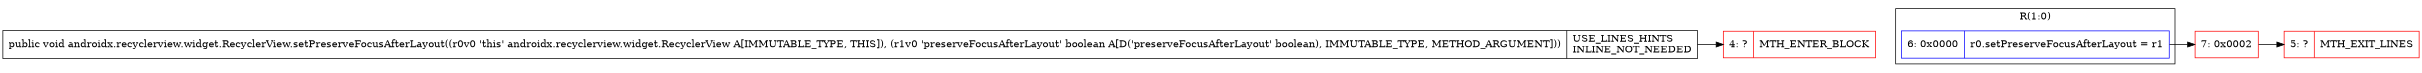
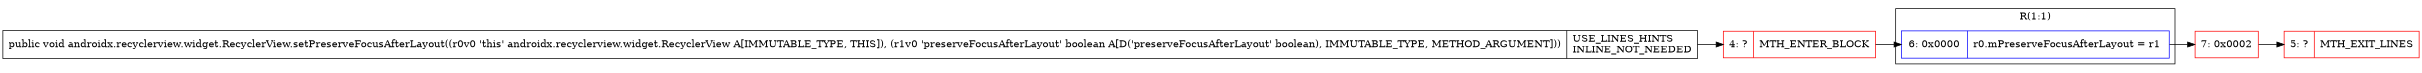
(2035, 17) -> (2035, 17)
(2067, 44) -> (2067, 44)
none -> (1885, 45)
